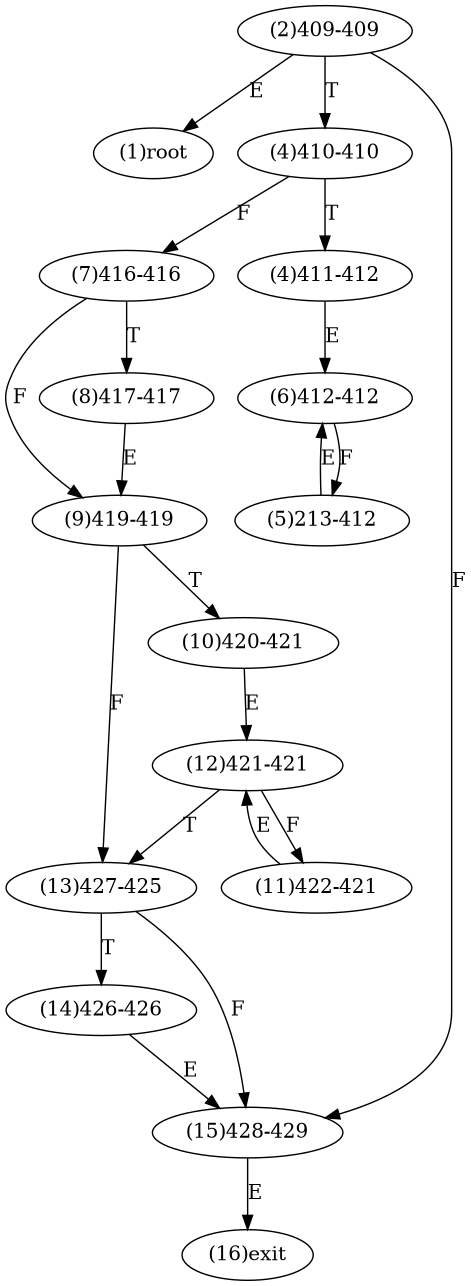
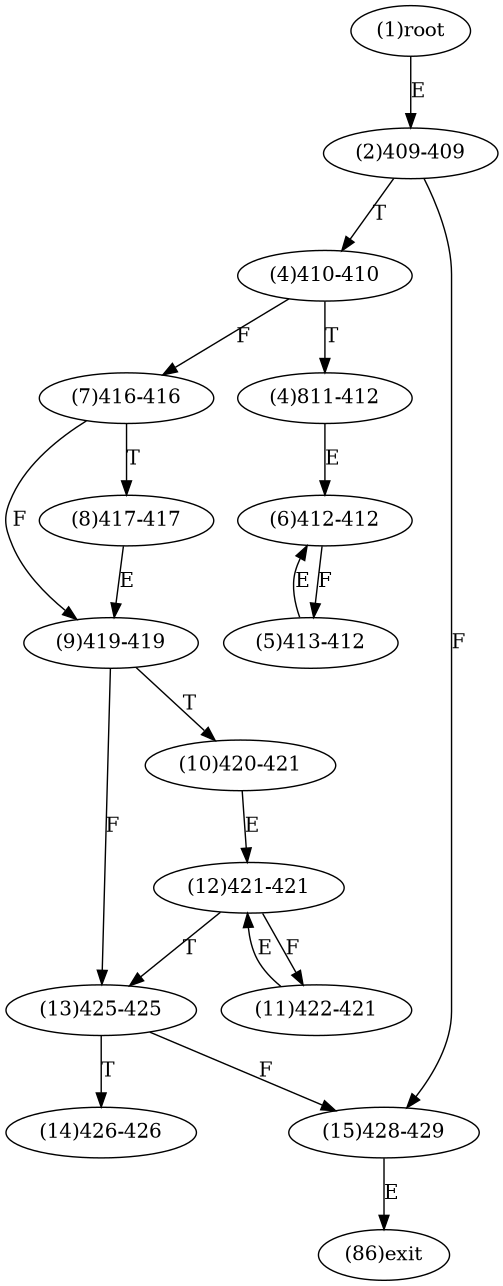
(244, 89) -> (411, 85)
(325, 276) -> (325, 398)
(322, 521) -> (311, 643)
(101, 888) -> (101, 1010)
(169, 1067) -> none
(248, 1255) -> (384, 1255)
